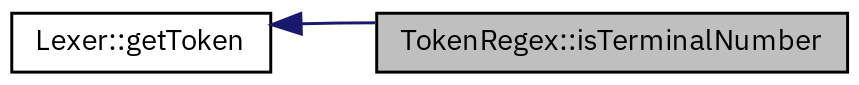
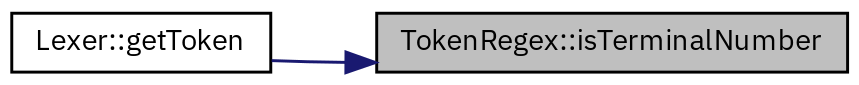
(338, 23) -> (308, 62)
